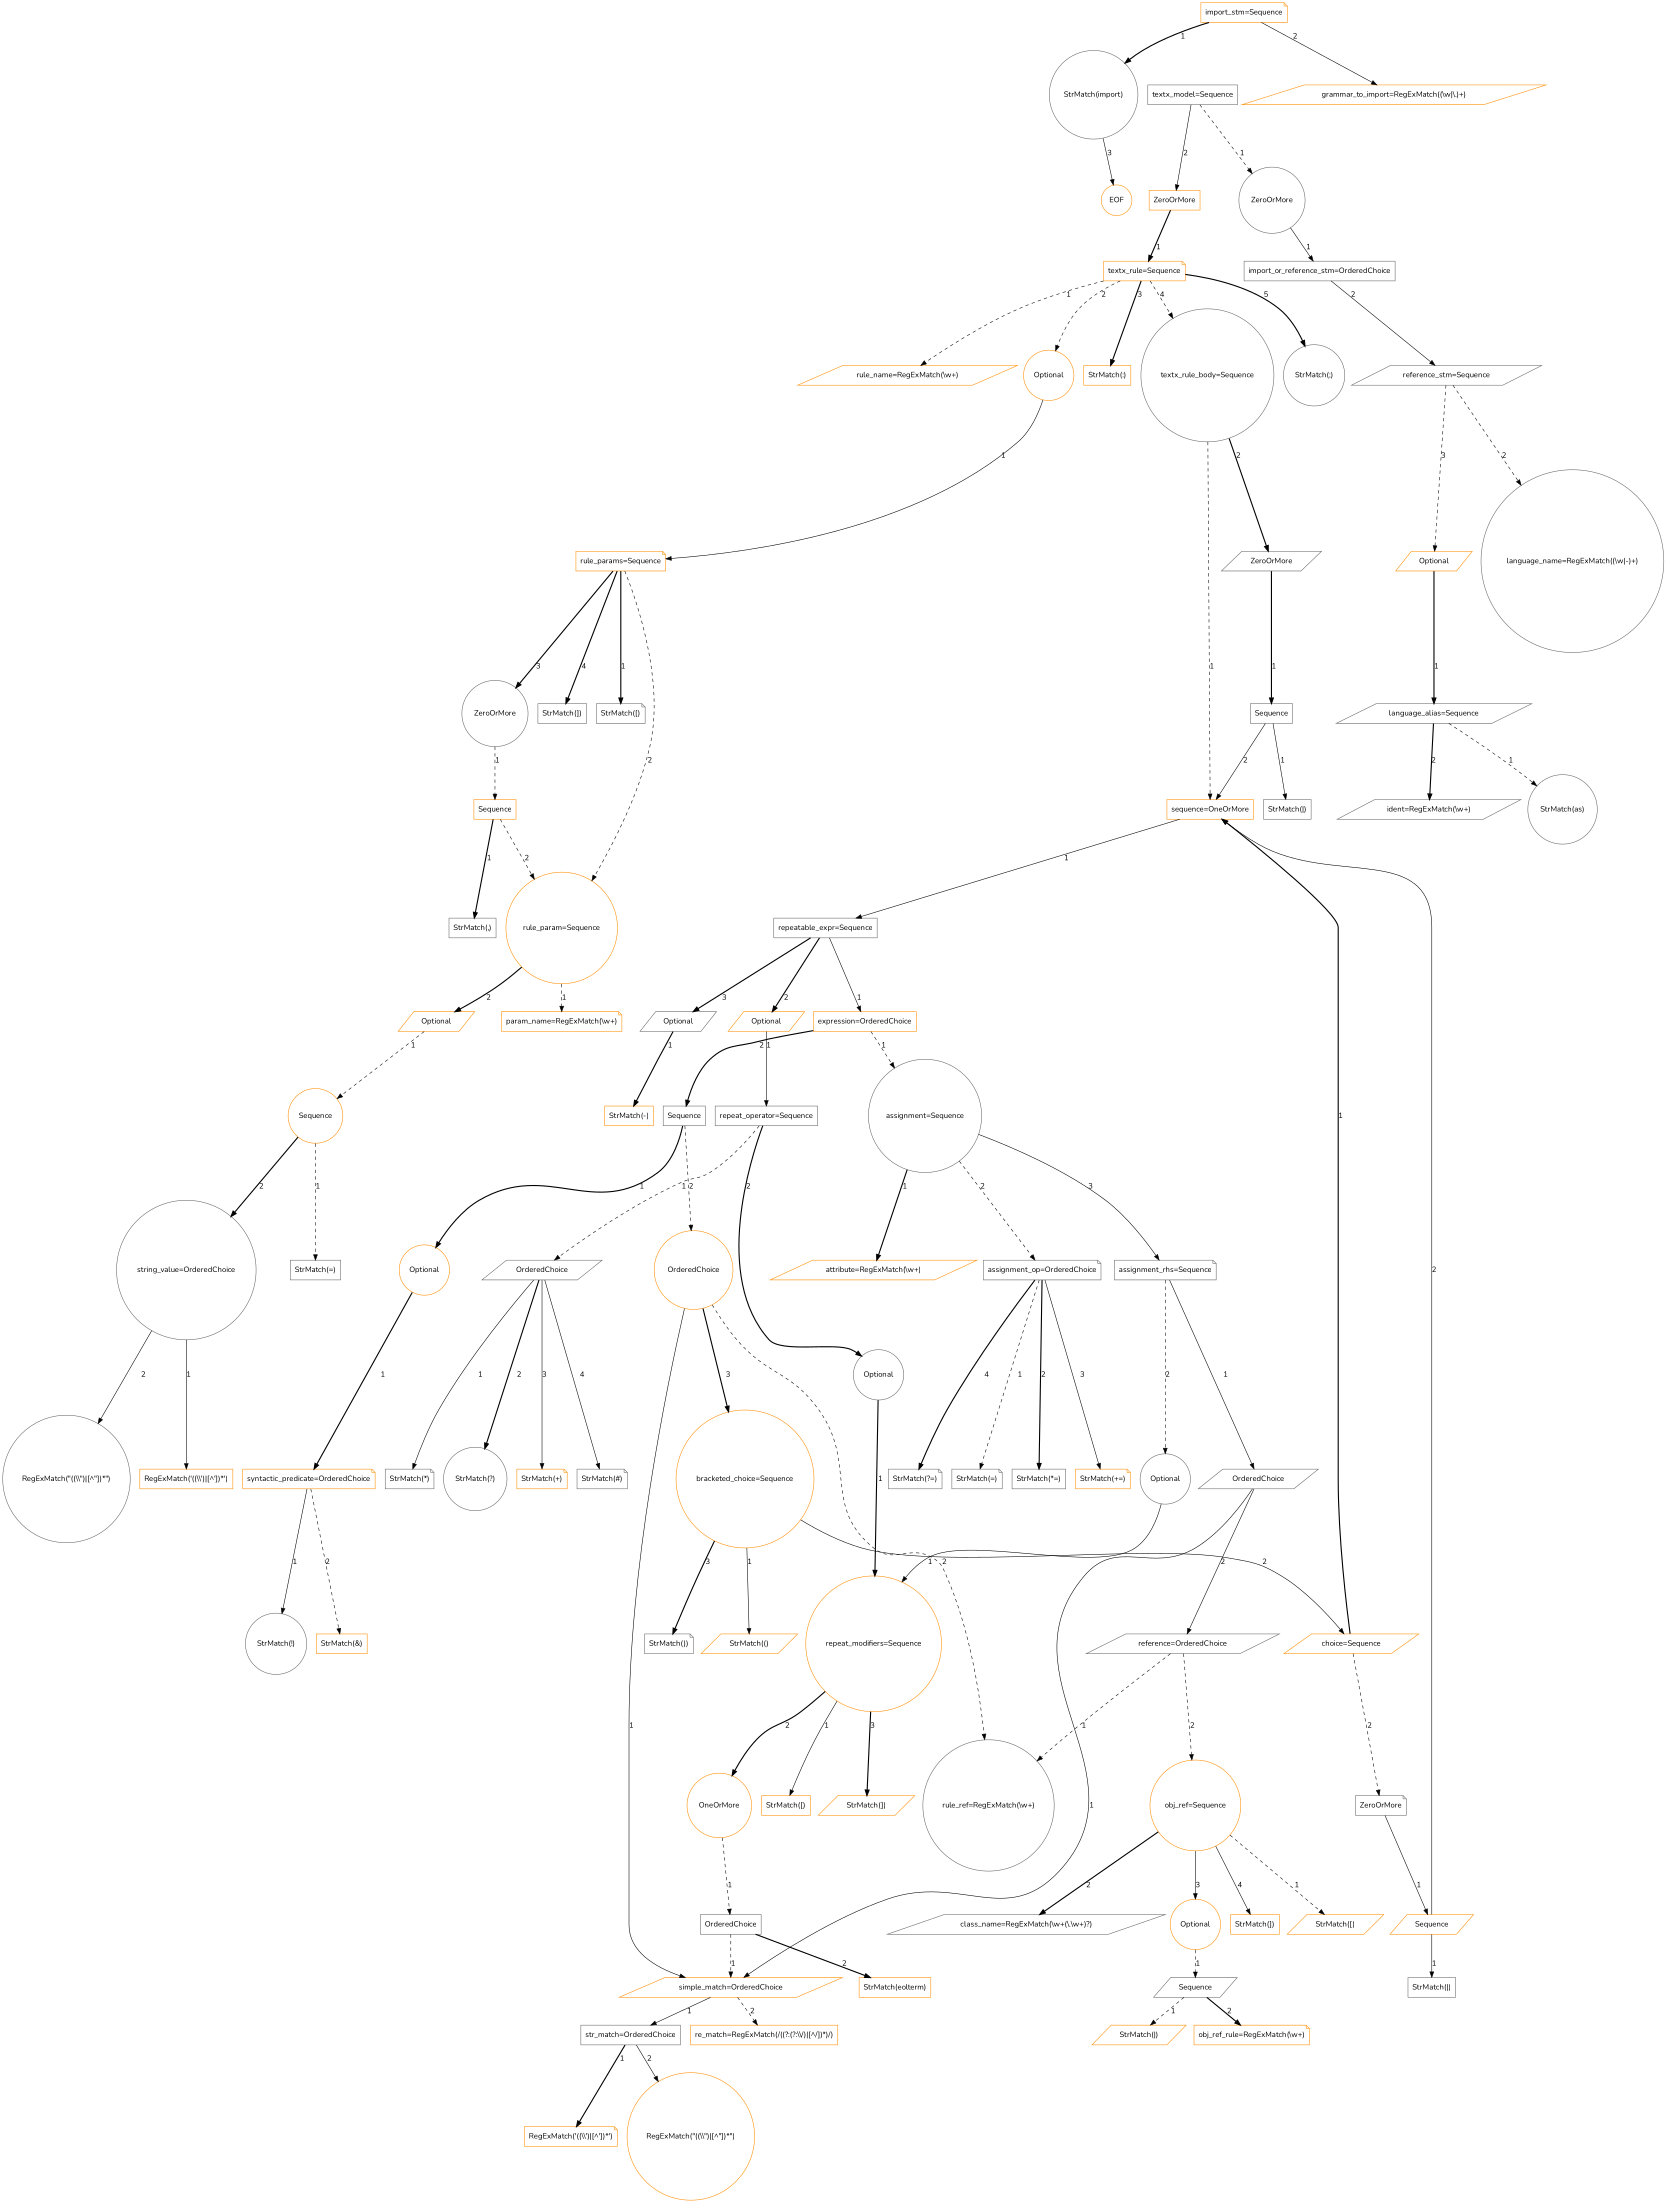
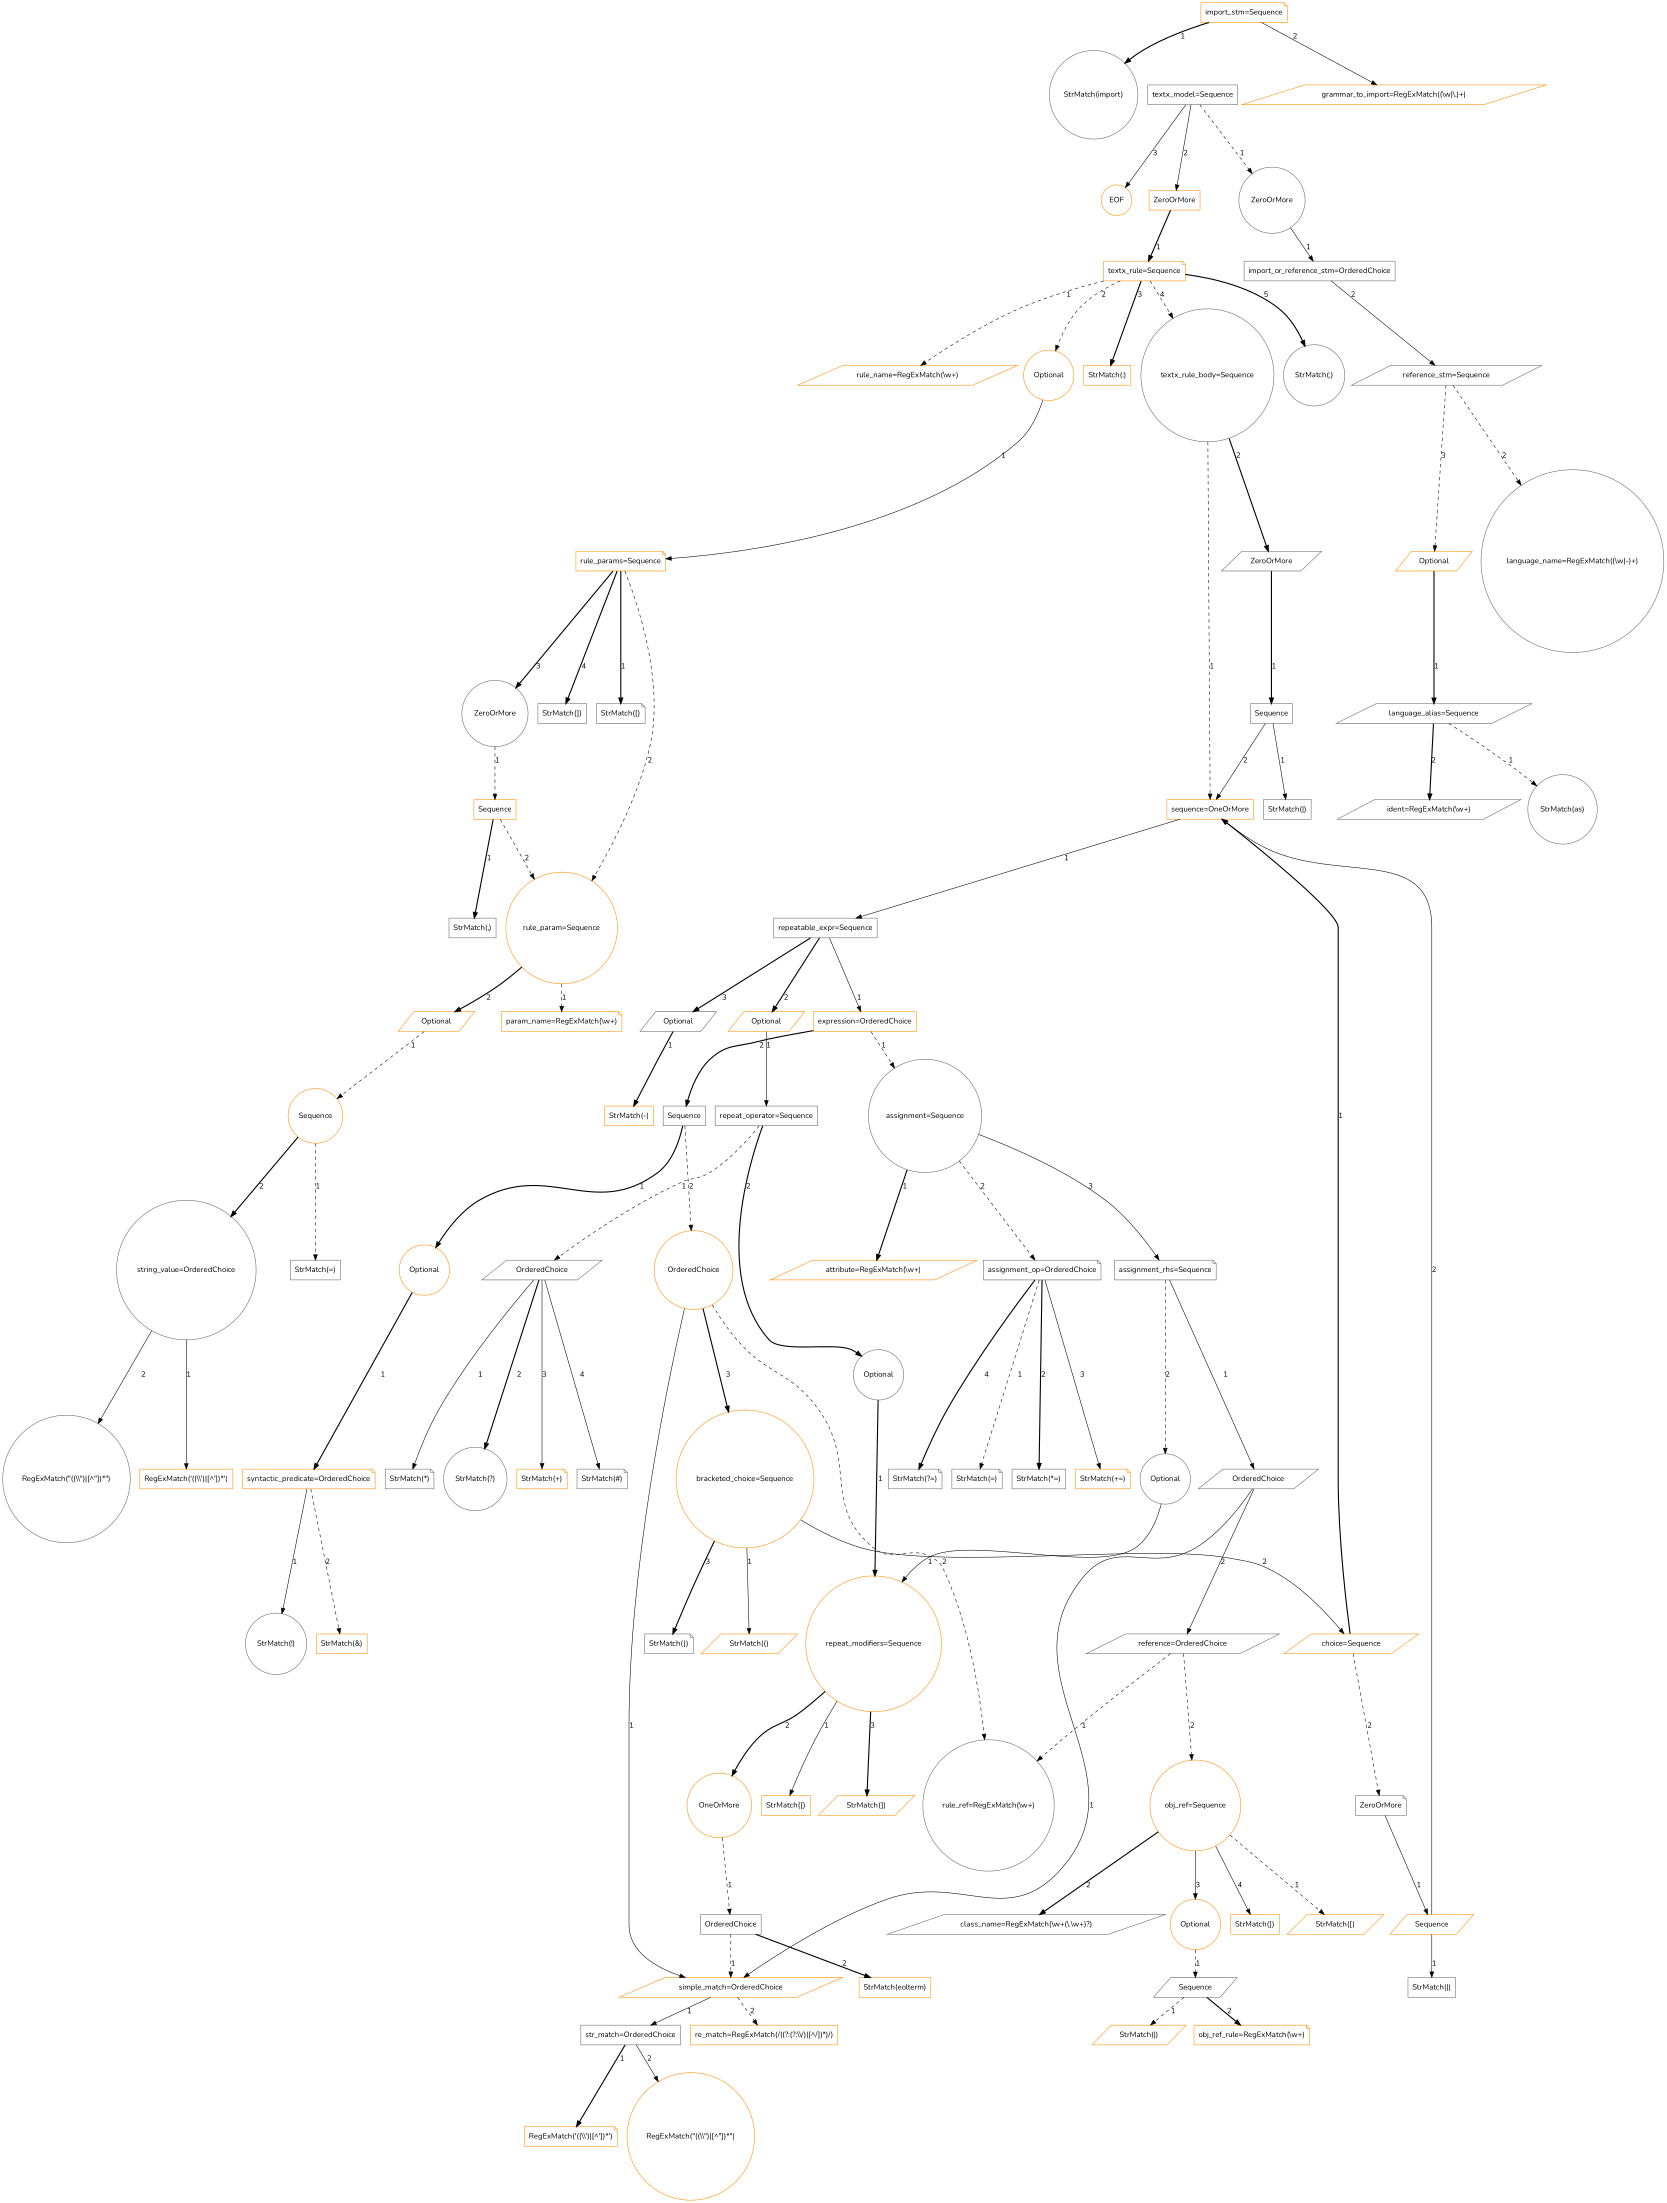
(1108, 159) -> (1157, 144)
